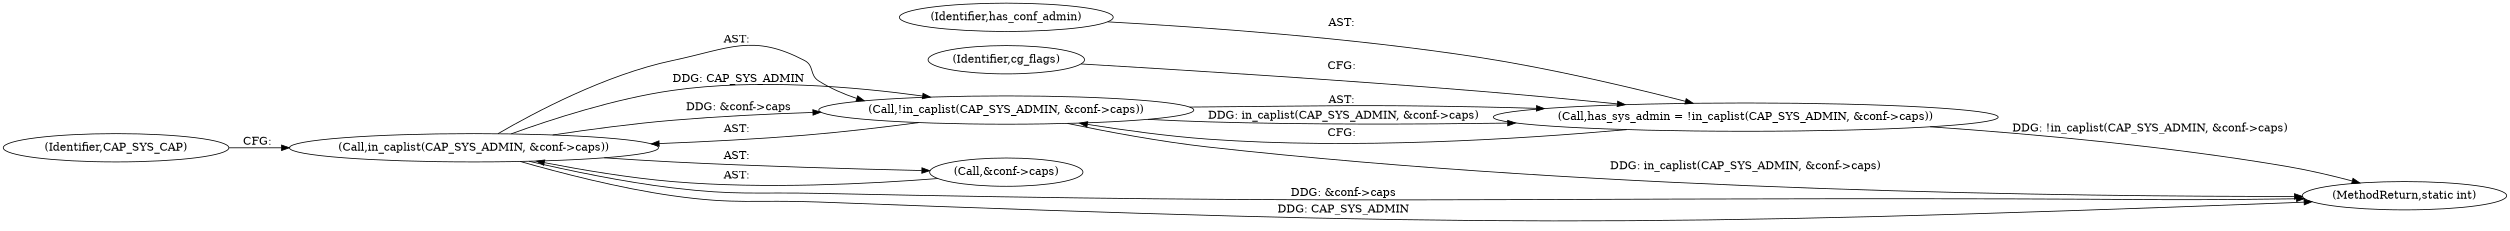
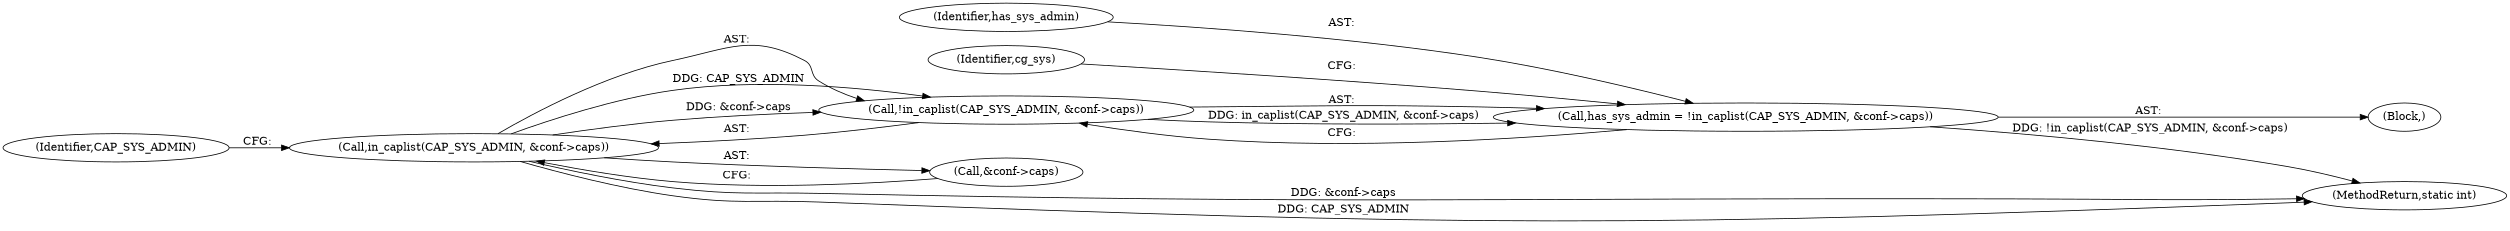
(1006, 17) -> (1006, 17)
(1006, 60) -> (1006, 60)
none -> (2404, 117)
(116, 148) -> (116, 148)
(739, 176) -> (739, 176)
(1679, 183) -> none
